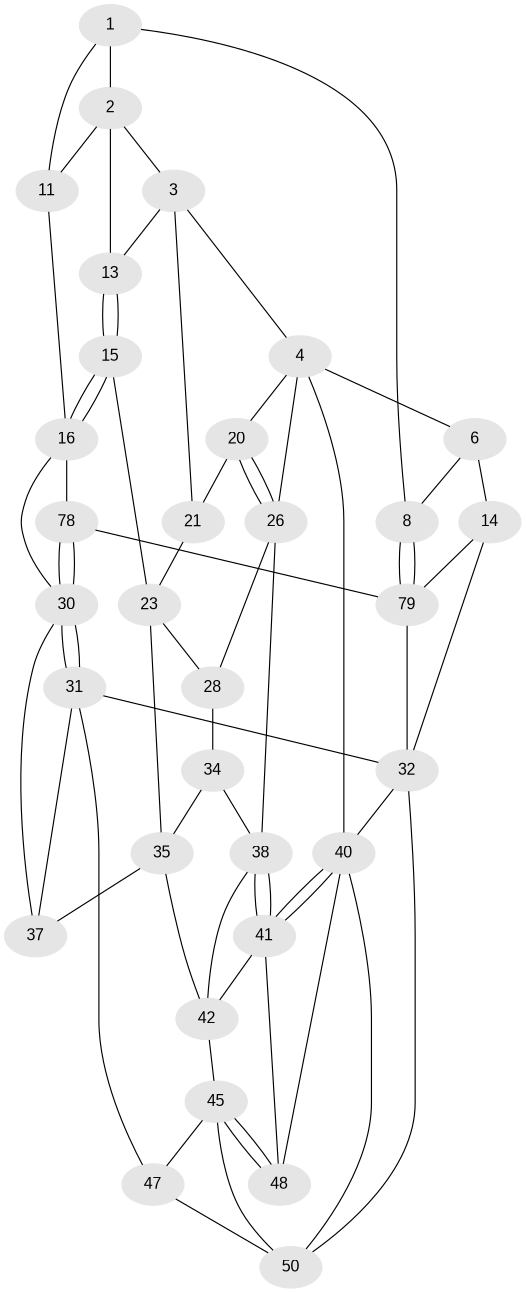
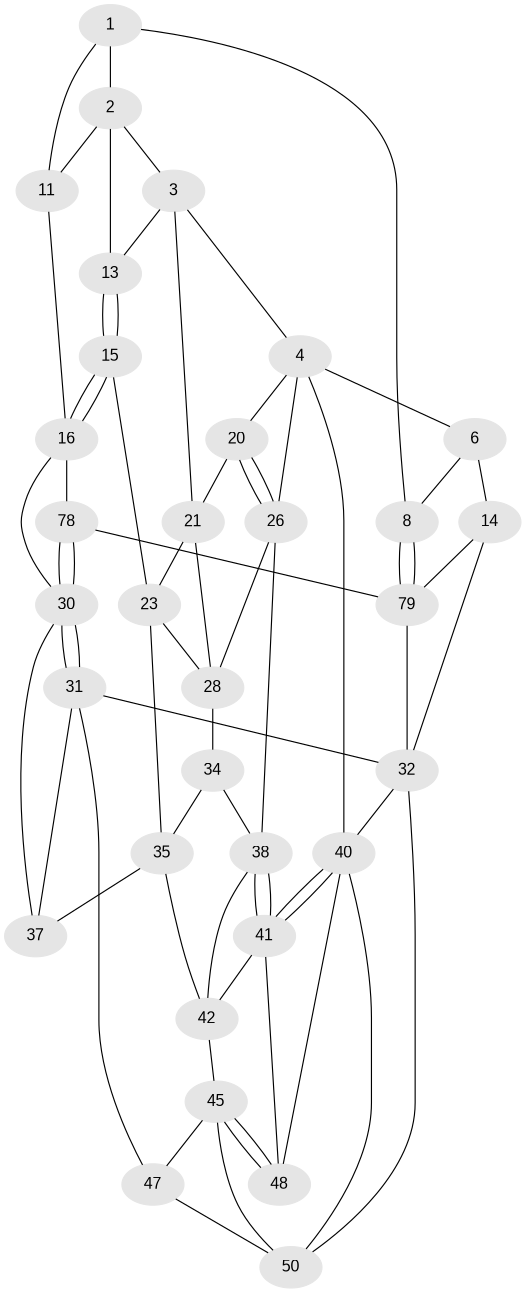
none -> (203, 605)
